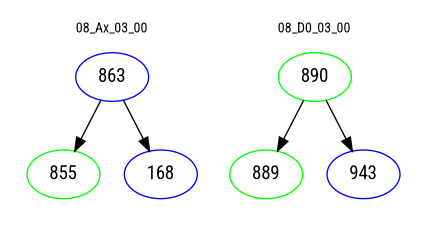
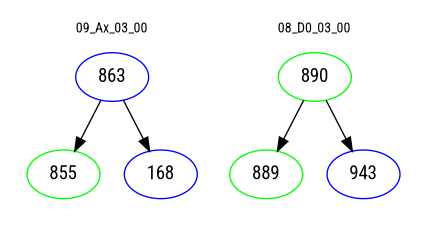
(112, 29) -> (112, 29)
